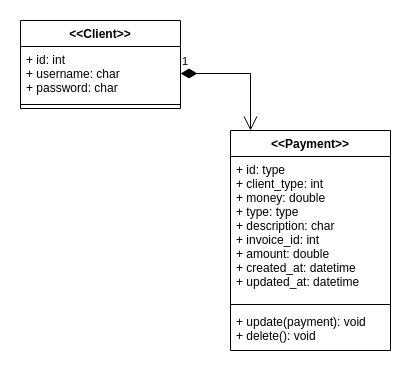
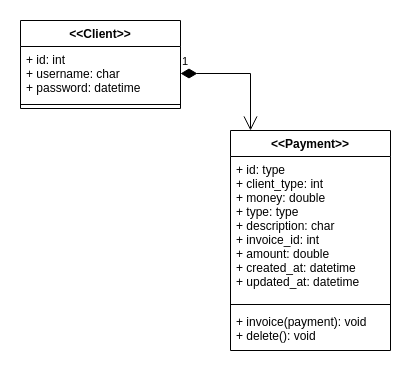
(48, 60) -> (48, 60)
(307, 322) -> (307, 322)
